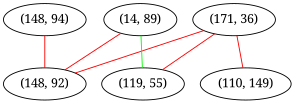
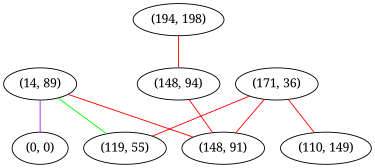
none -> (179, 20)
(45, 84) -> (223, 148)
none -> (40, 148)
